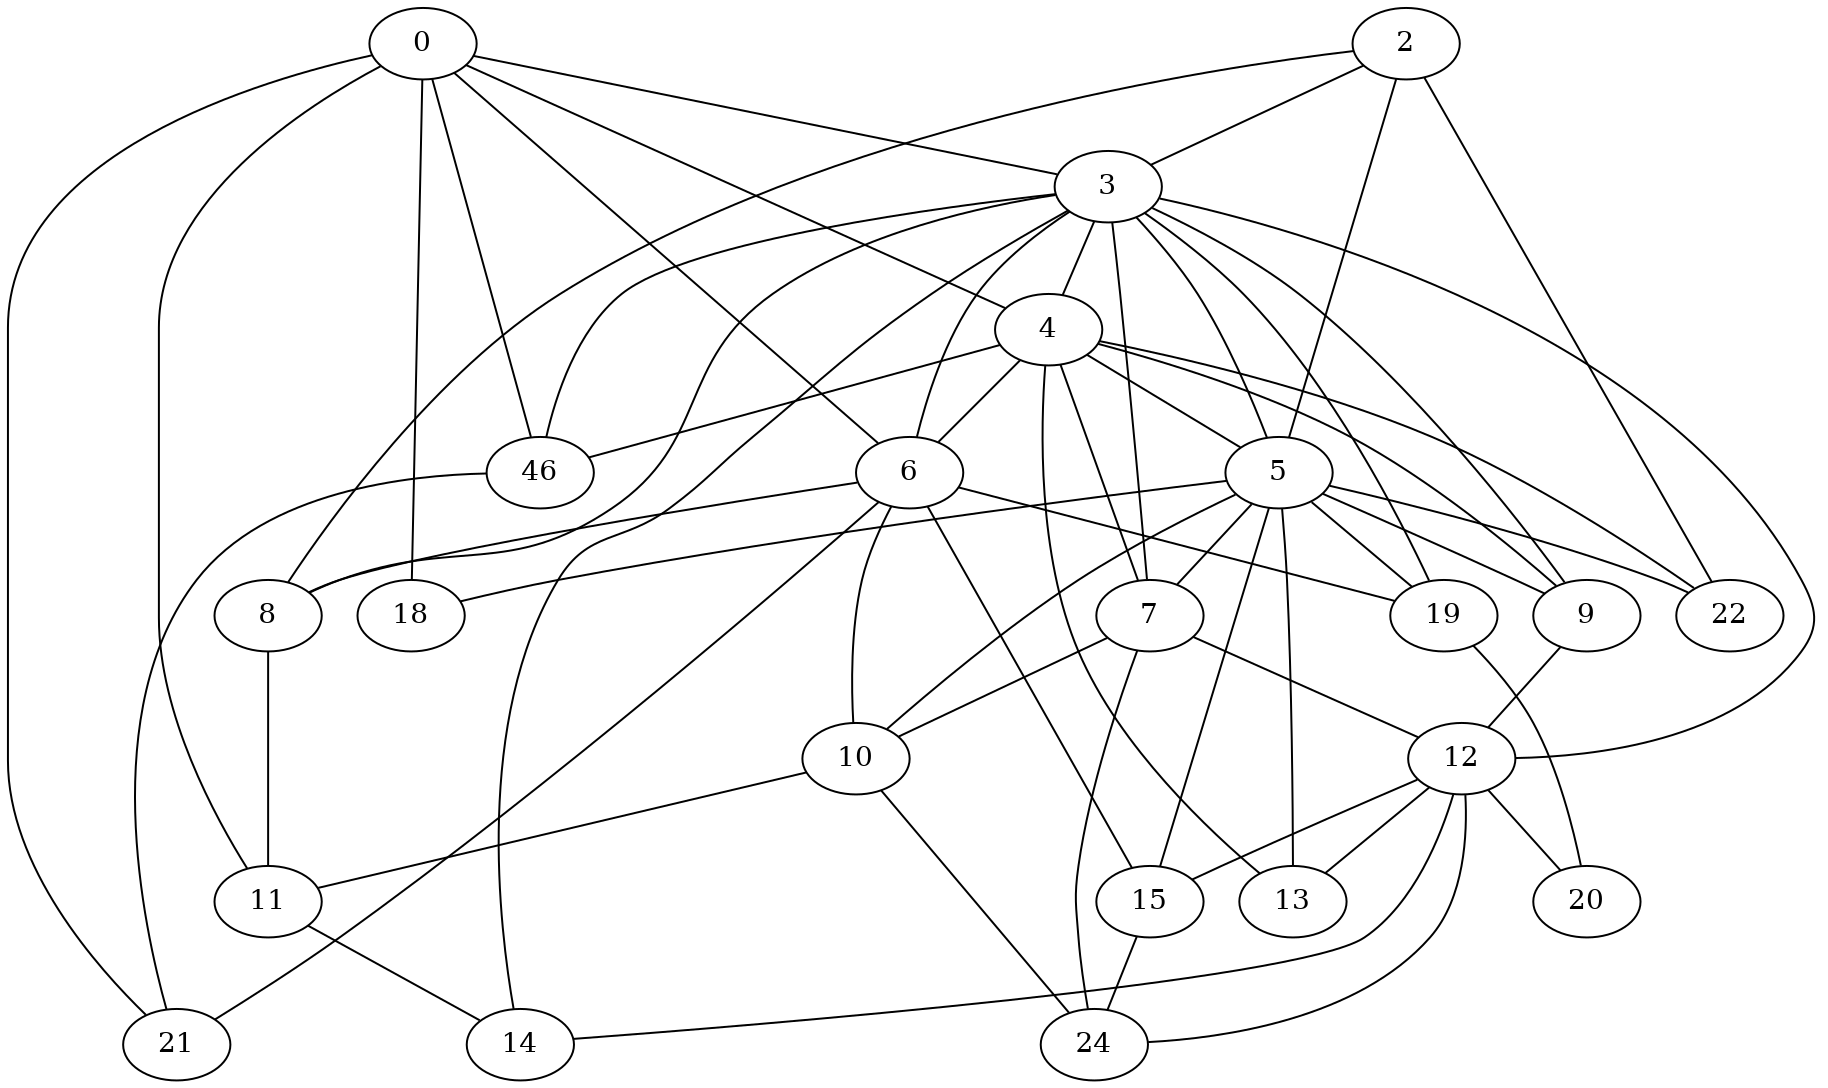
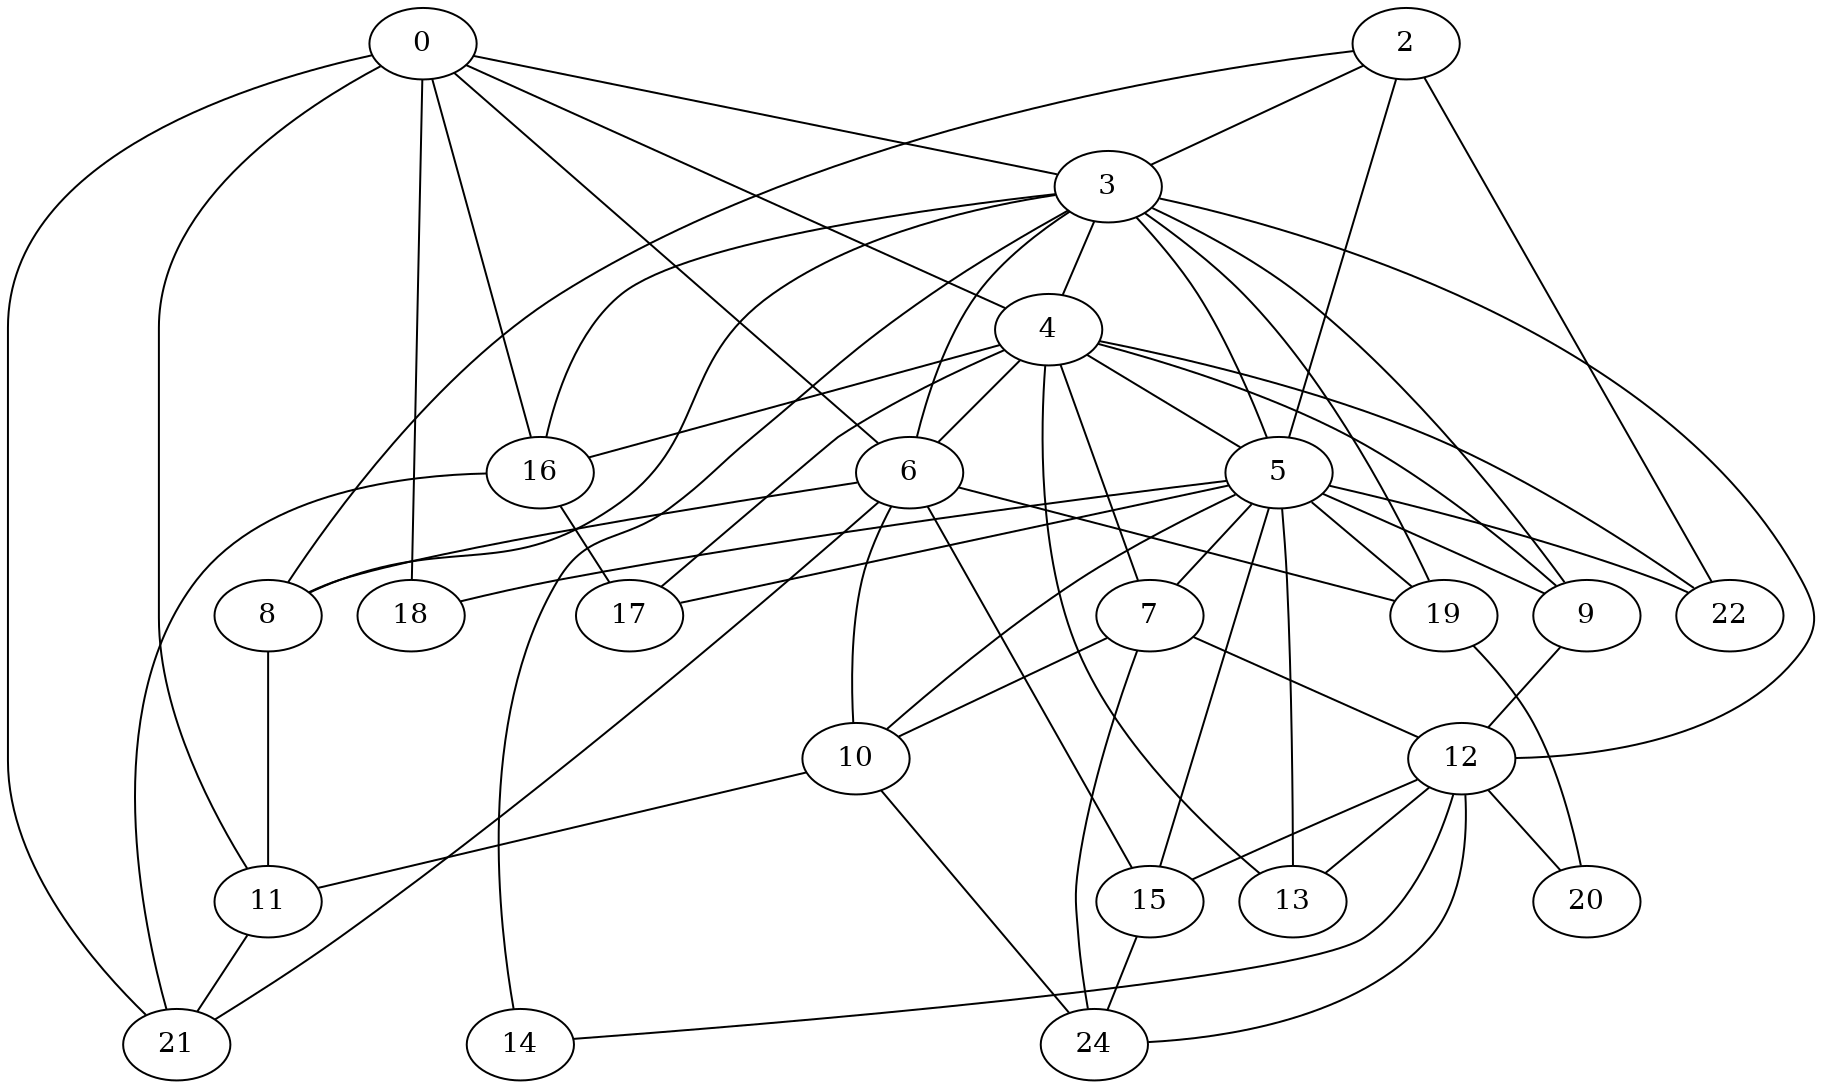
(1131, 401) -> none
(540, 473) -> (540, 473)
none -> (630, 616)
(394, 973) -> (222, 973)
